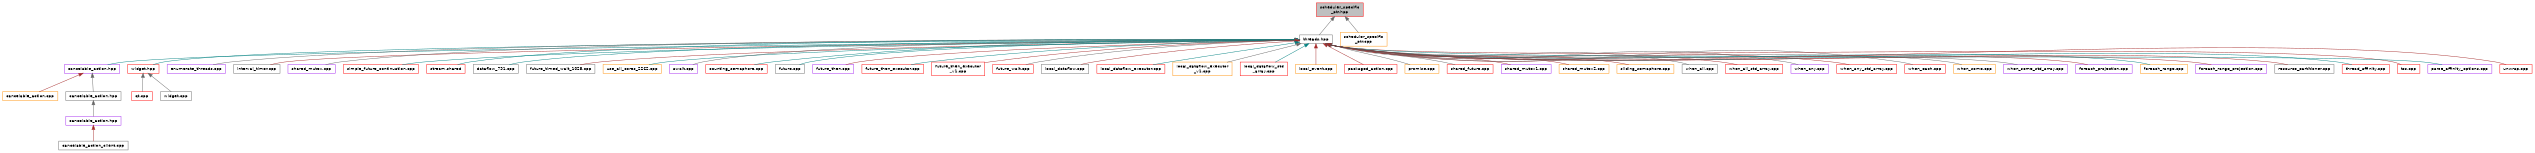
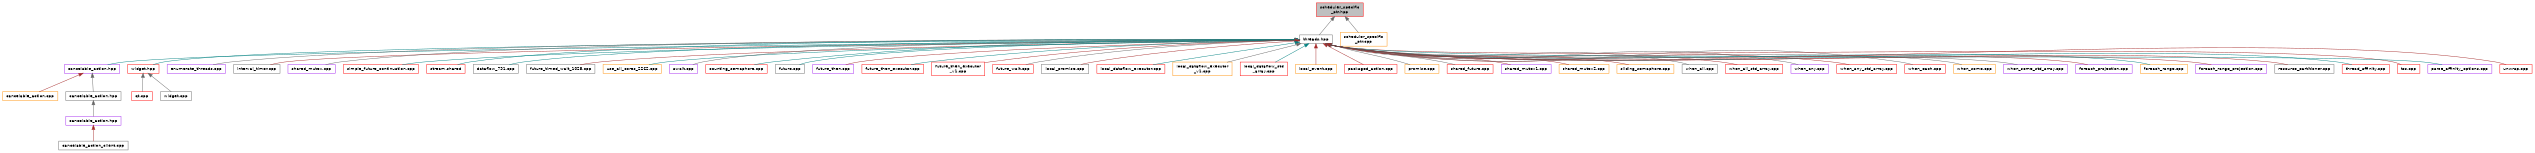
(1065, 69) -> (1065, 69)
